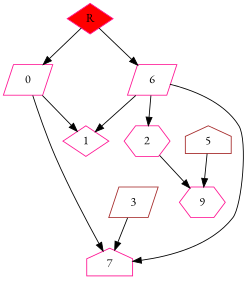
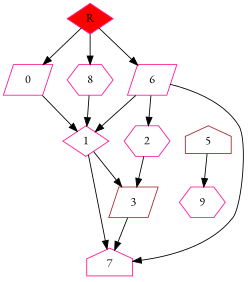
none -> (90, 80)
none -> (105, 166)
(172, 169) -> (141, 168)
(62, 171) -> (97, 198)
